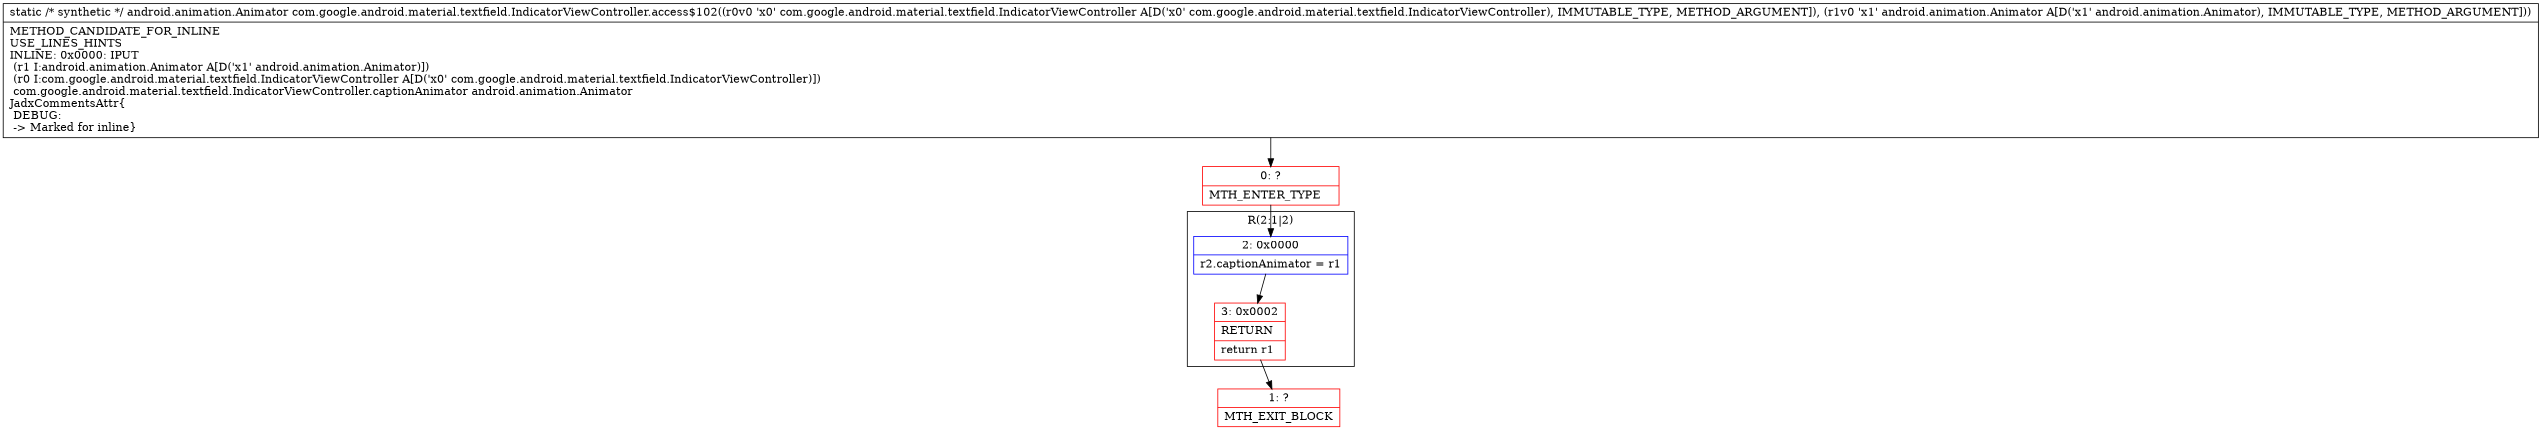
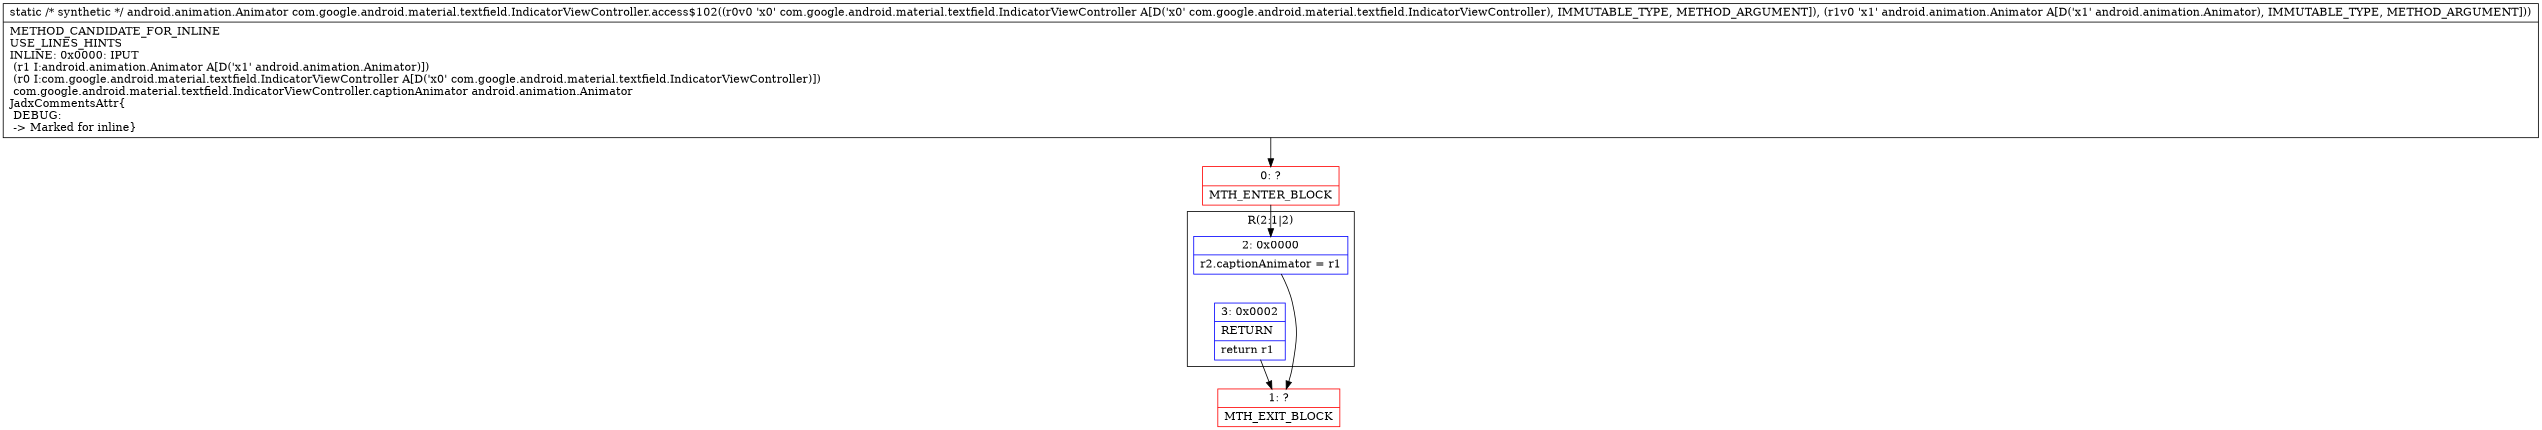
(1265, 195) -> (1271, 195)
(1263, 285) -> (1296, 327)
(1250, 332) -> (1250, 332)
